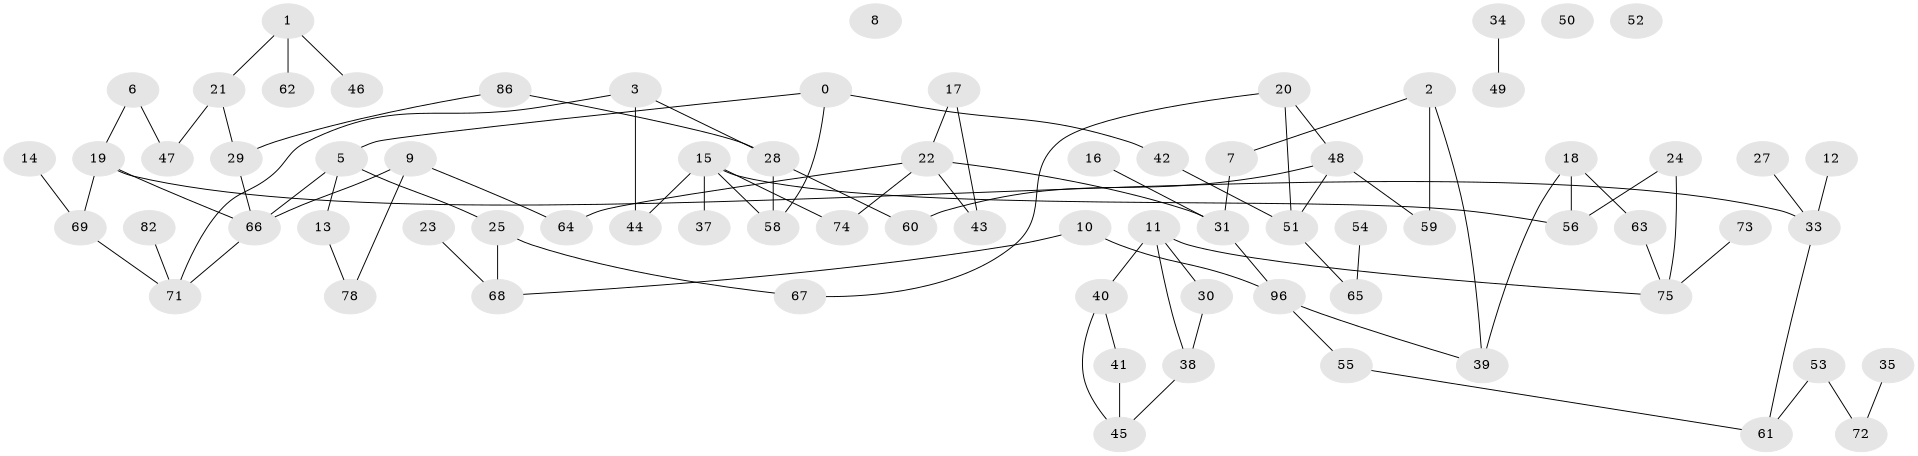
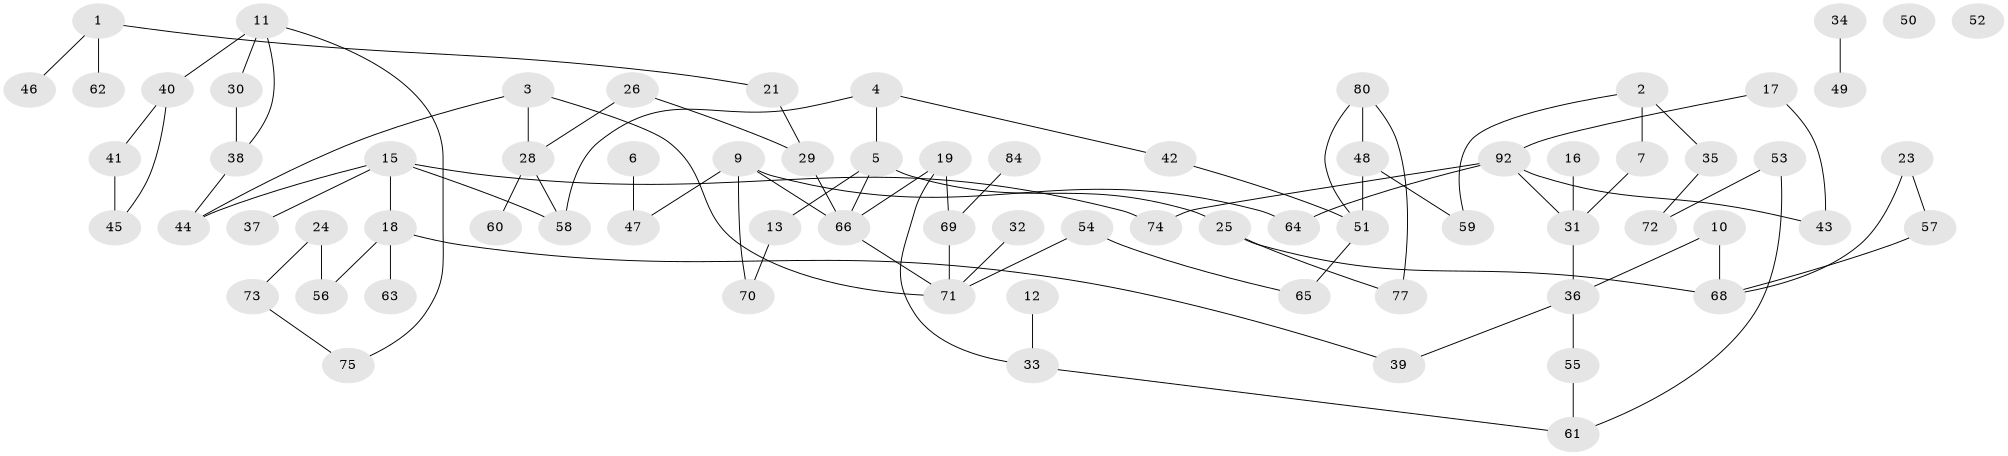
(876, 21) -> none
(505, 90) -> (633, 90)
(826, 90) -> (877, 90)
(1284, 90) -> (1363, 90)
(116, 124) -> none
(193, 124) -> (686, 193)
(30, 159) -> (1014, 159)
(927, 159) -> (1504, 159)
(1763, 159) -> none
(1121, 187) -> none
(1134, 202) -> (390, 193)
(1467, 226) -> (1676, 124)
(149, 228) -> (1018, 228)
(1676, 228) -> (287, 262)
none -> (1930, 228)
none -> (1018, 262)
(1653, 262) -> none
(350, 297) -> (748, 297)
(800, 297) -> (1401, 297)
(1279, 297) -> (1573, 297)
(1154, 400) -> (210, 193)
